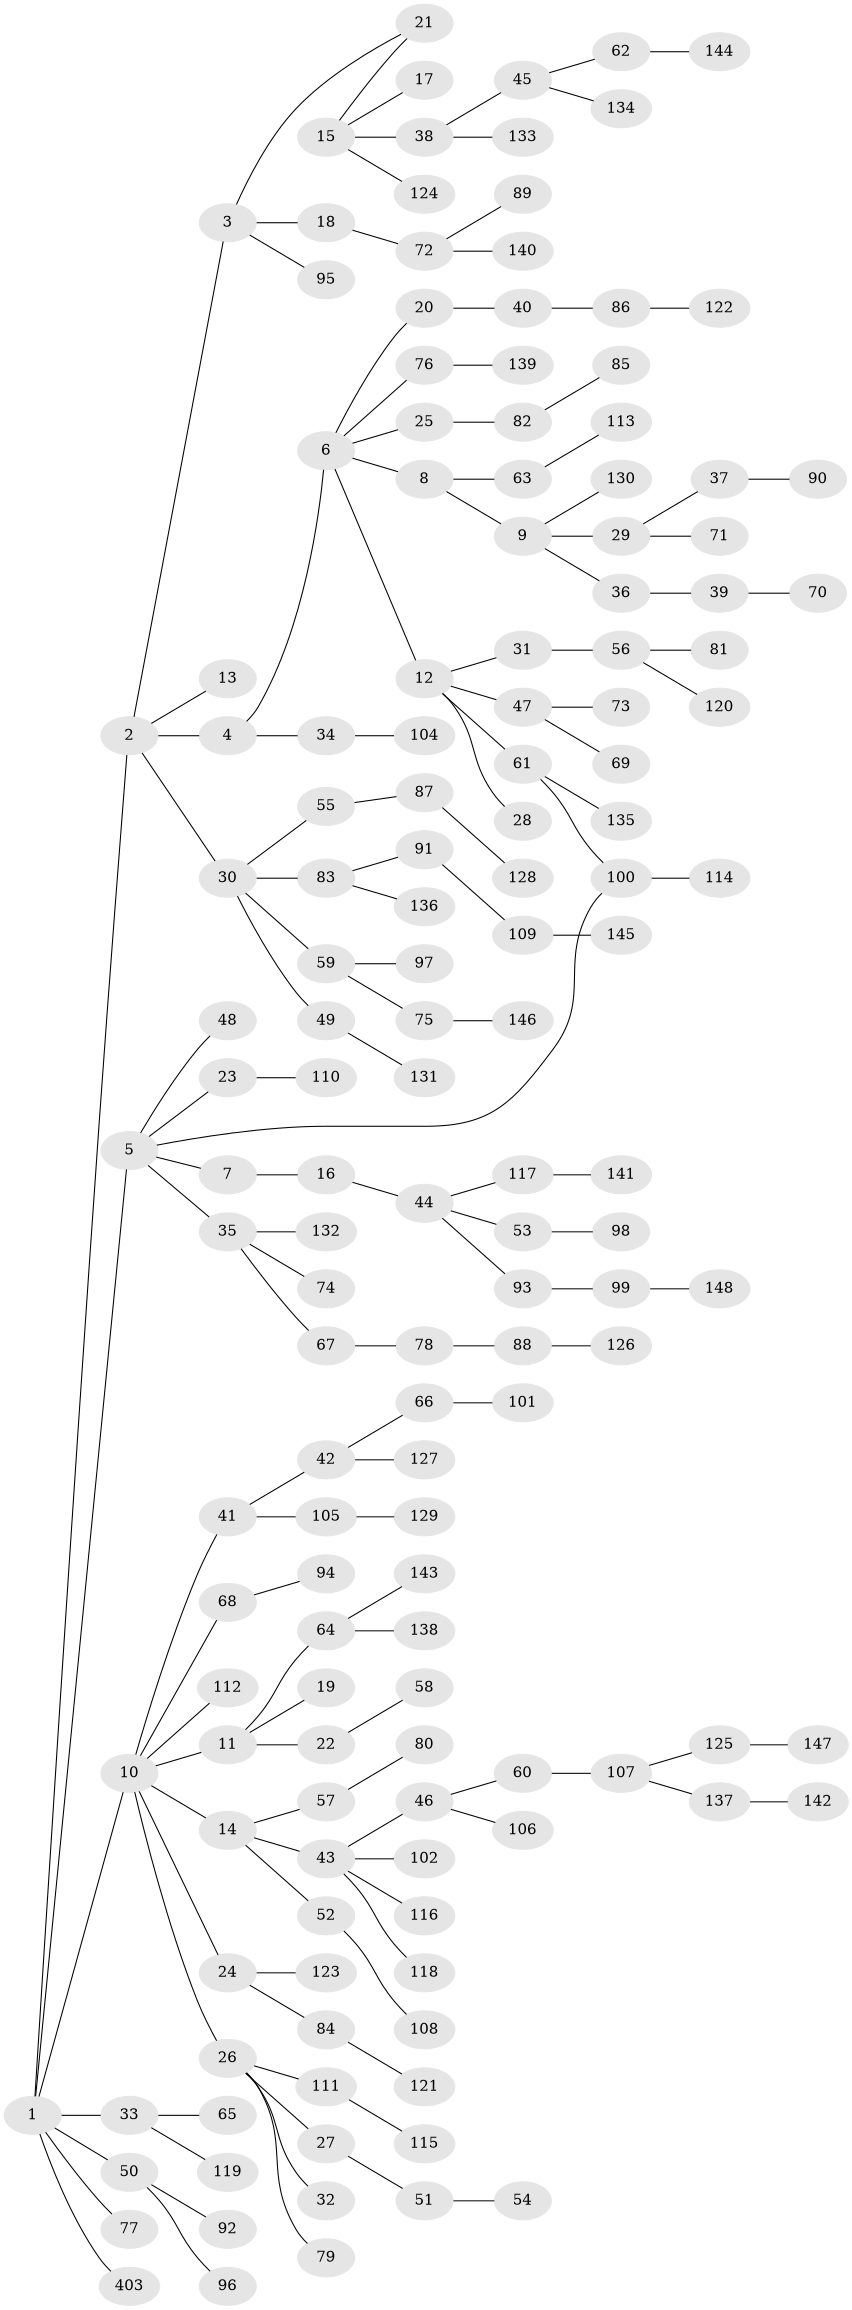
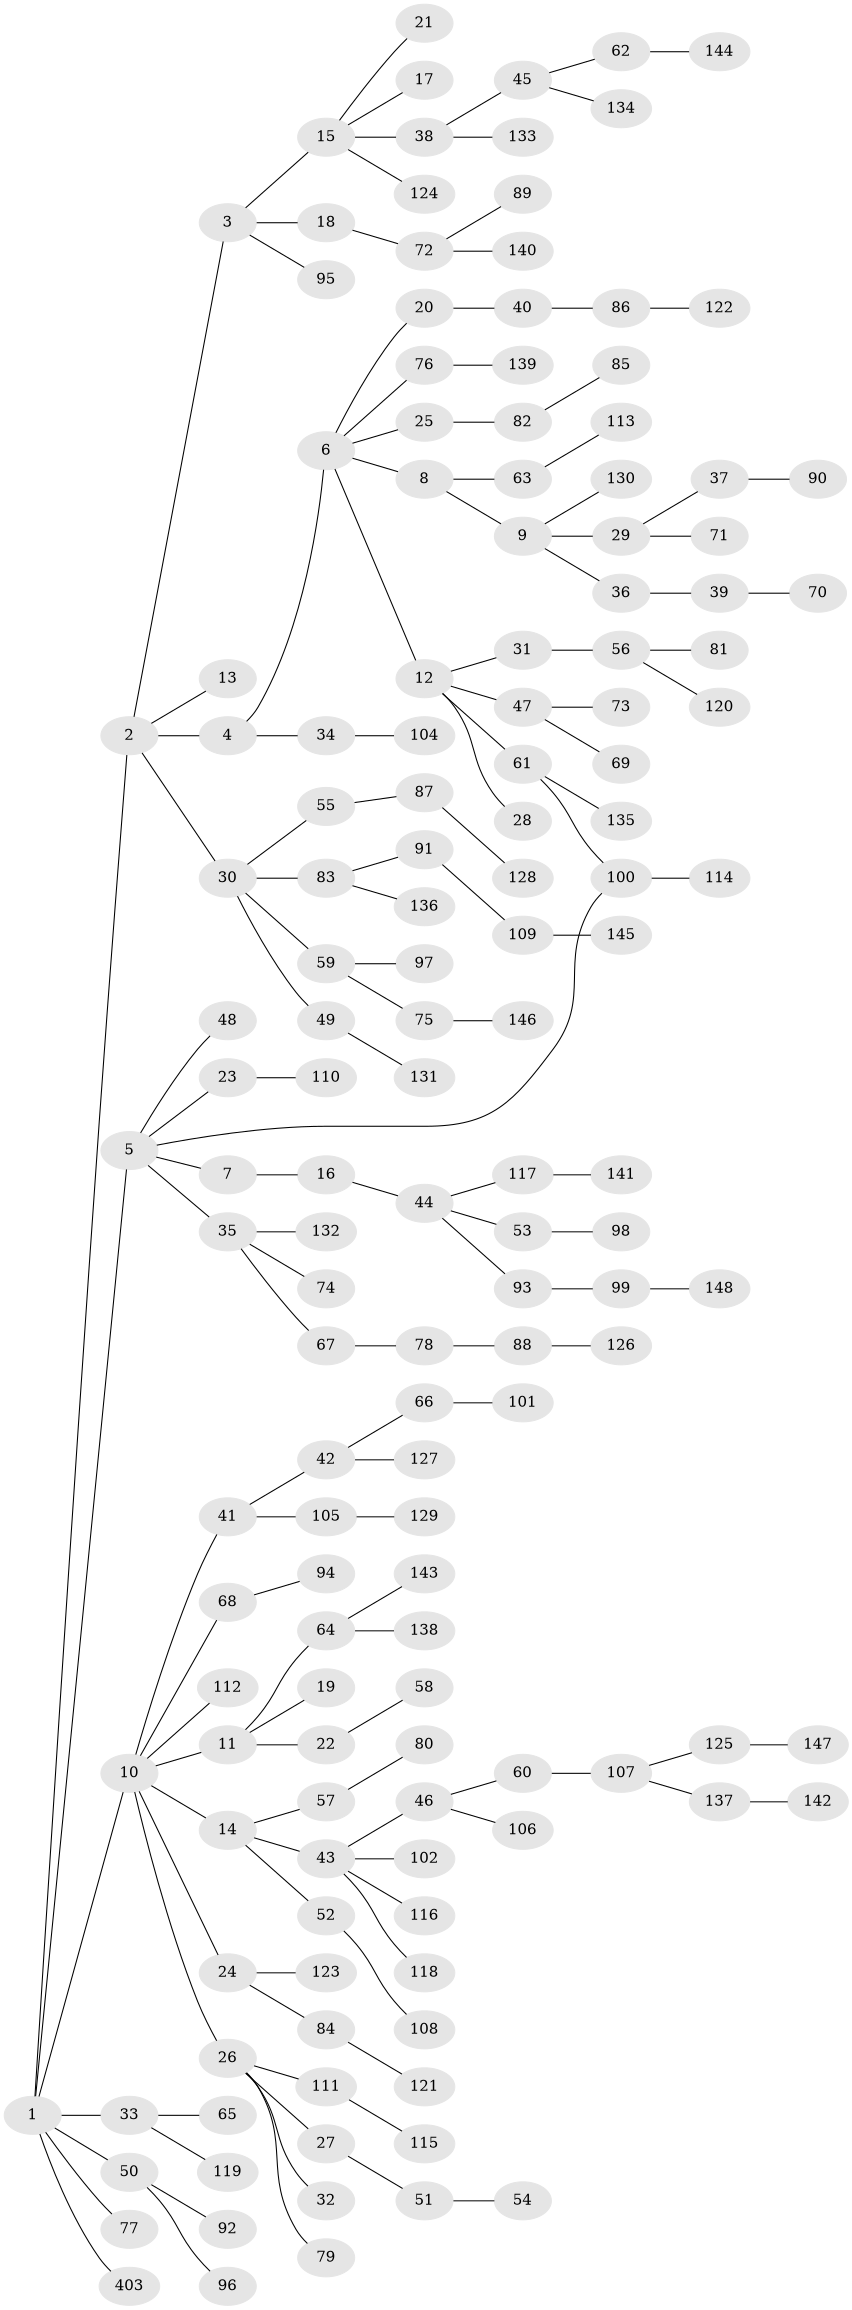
(302, 103) -> (277, 180)
